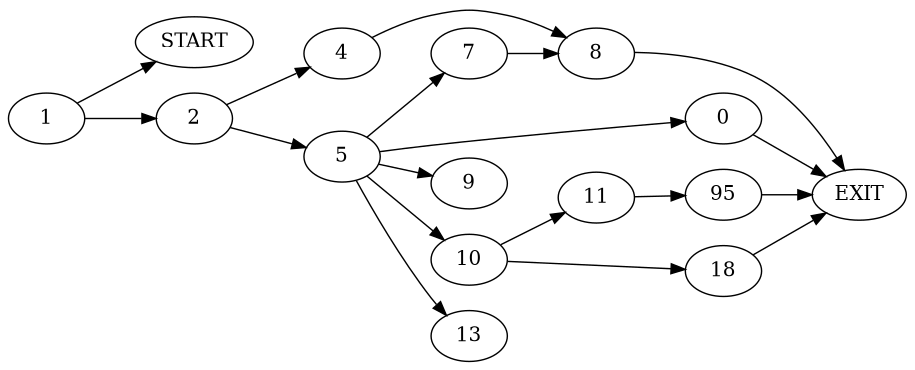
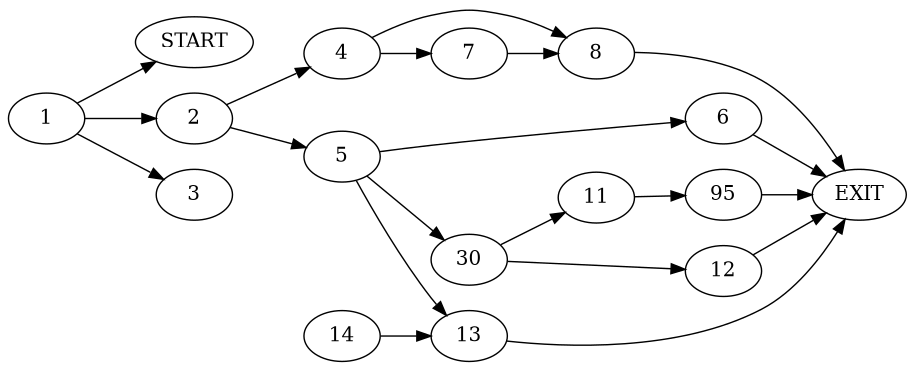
(400, 110) -> (399, 54)
(723, 118) -> (723, 118)
(469, 183) -> none
none -> (194, 195)
(469, 260) -> (469, 260)
(723, 271) -> (723, 271)
none -> (691, 334)
none -> (342, 336)
